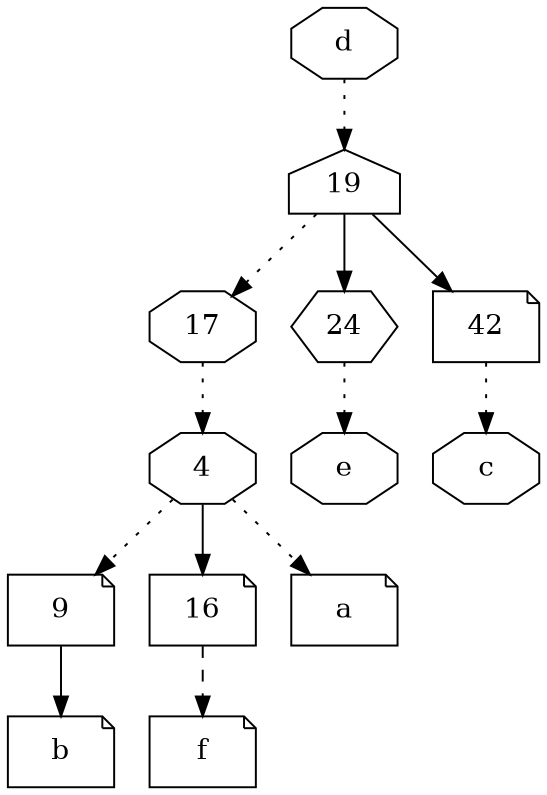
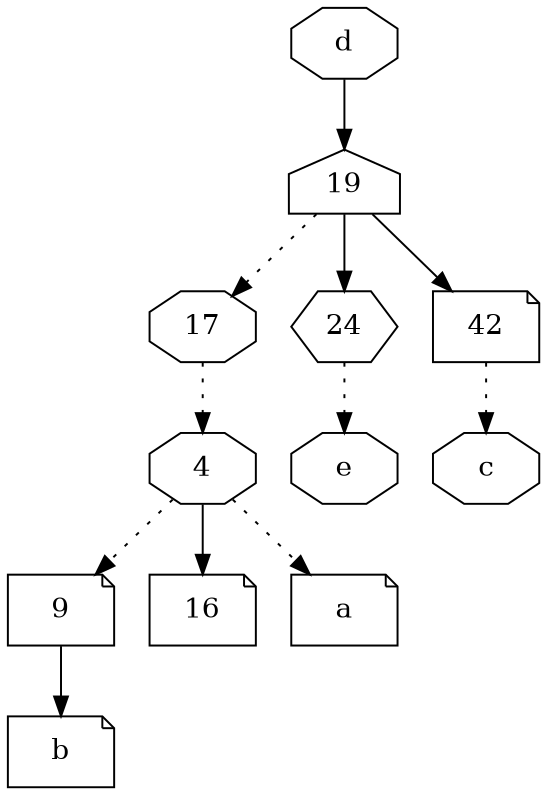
(344, 104) -> (344, 104)
(203, 752) -> none
